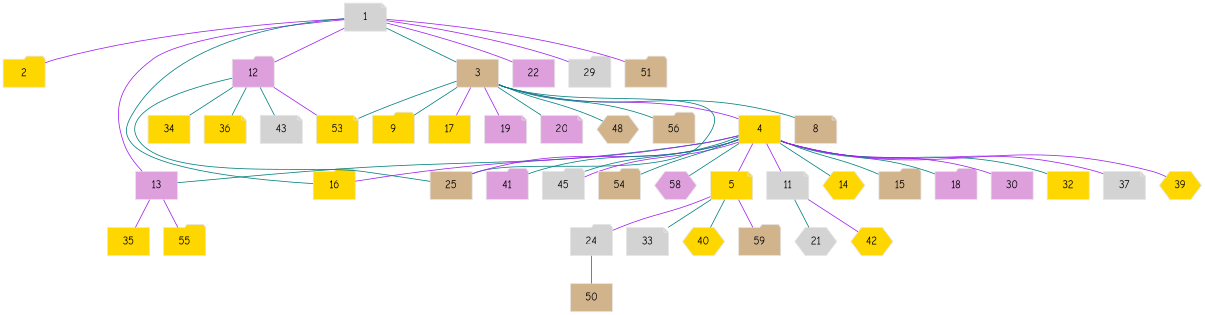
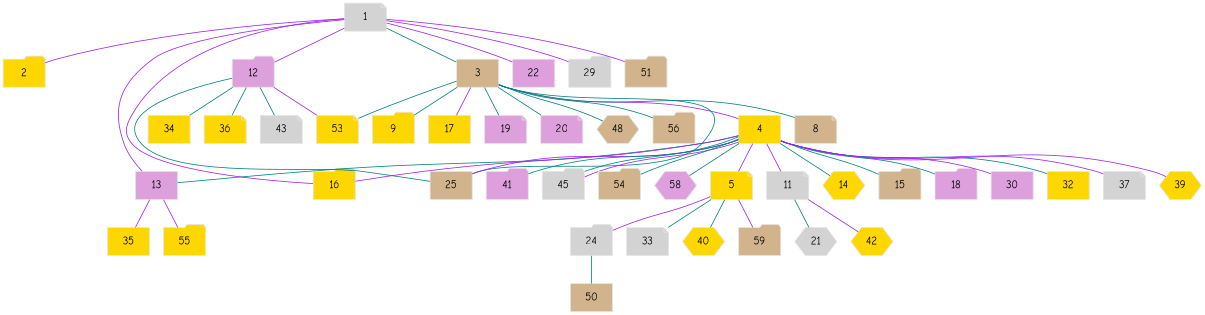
(492, 101) -> (492, 101)
(139, 106) -> (139, 106)
